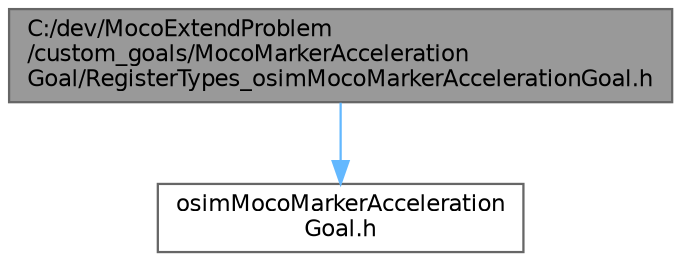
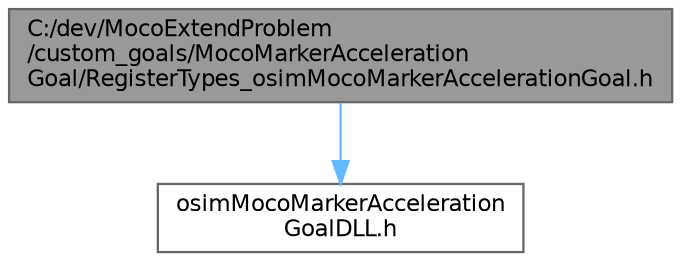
(341, 218) -> (341, 218)
